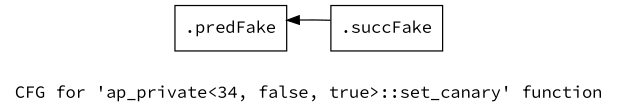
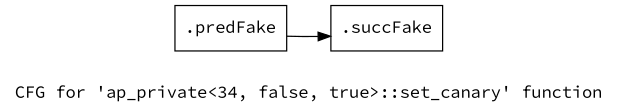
(315, 20) -> (302, 37)
